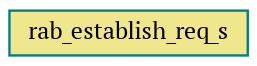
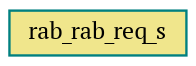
(129, 33) -> (98, 33)
